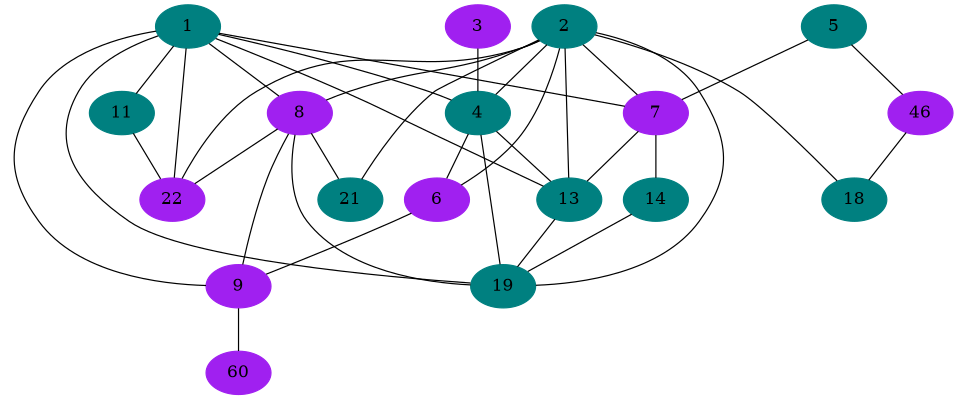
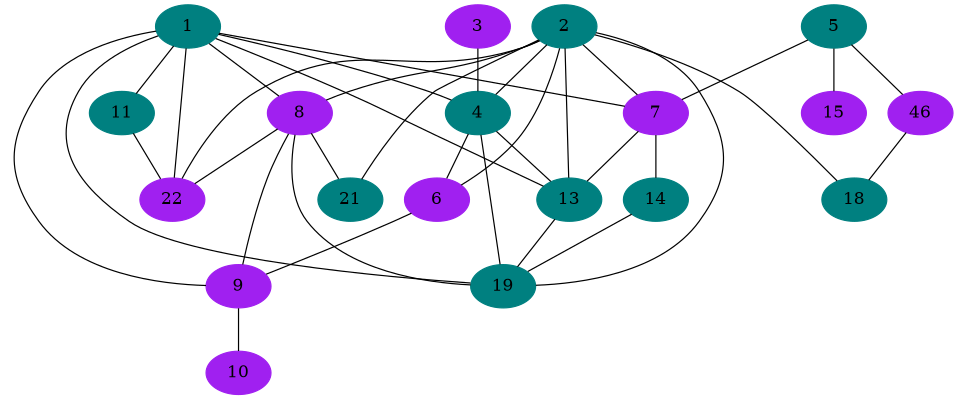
none -> (834, 113)
(239, 373) -> (239, 373)
